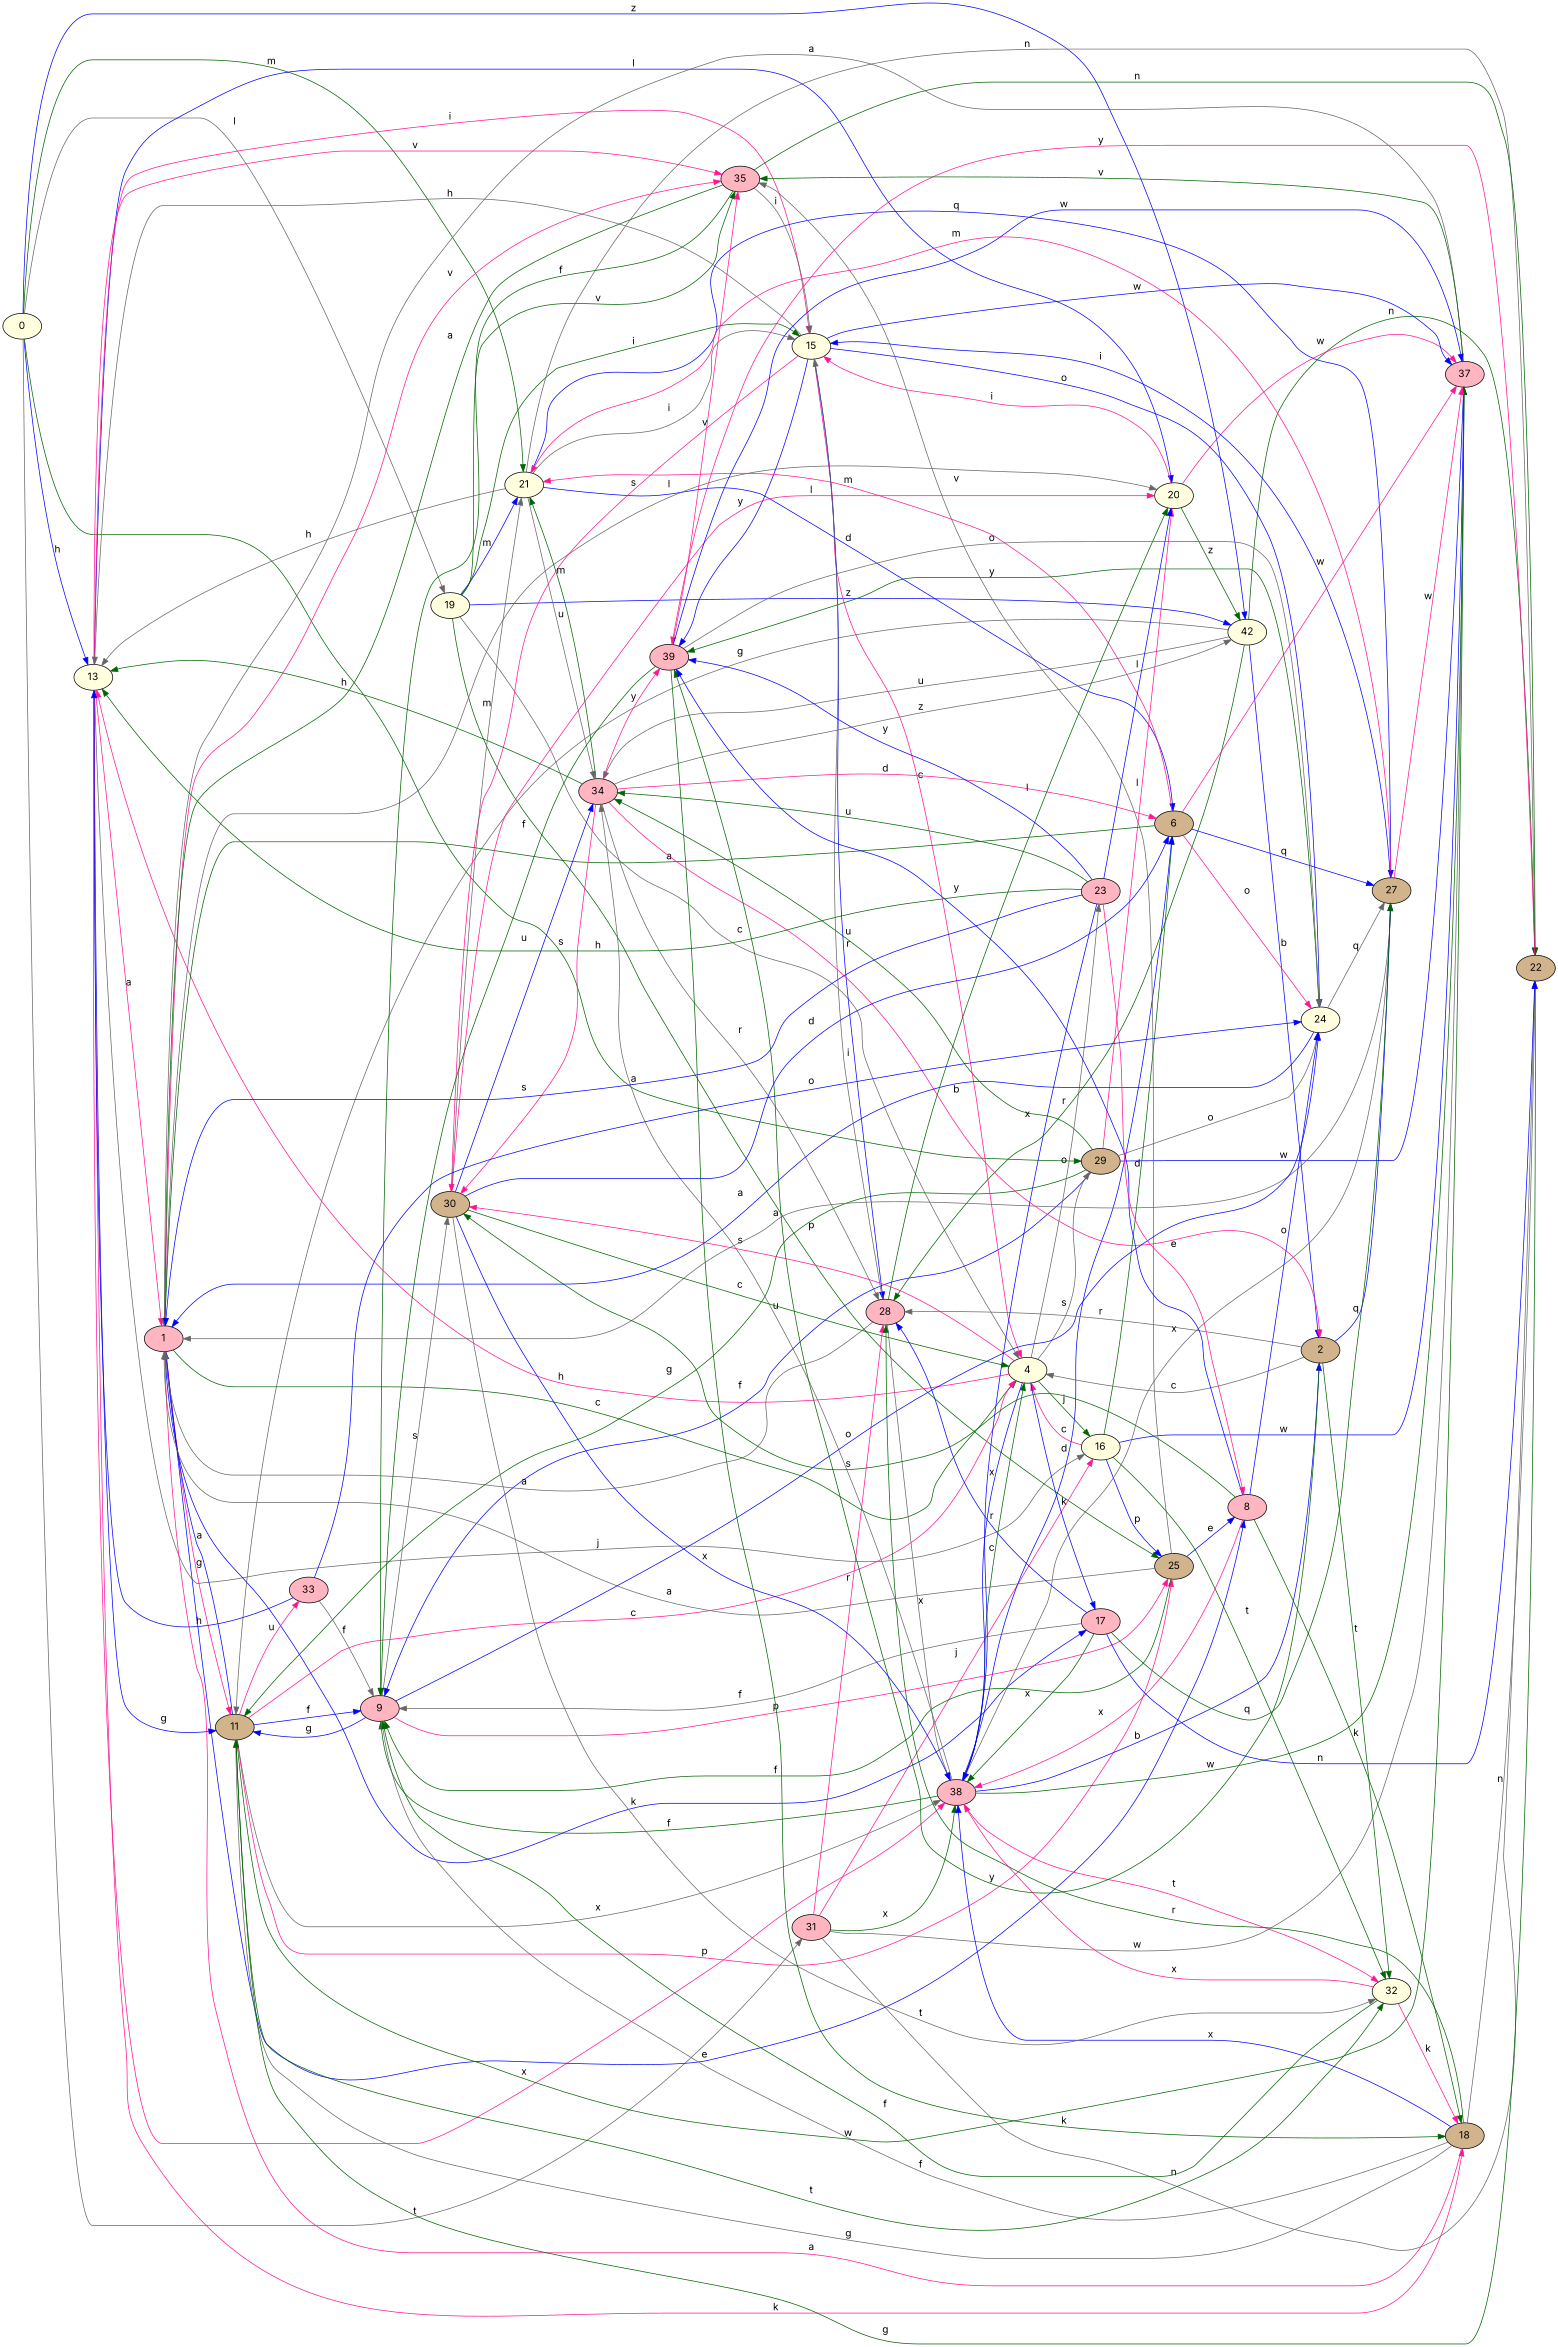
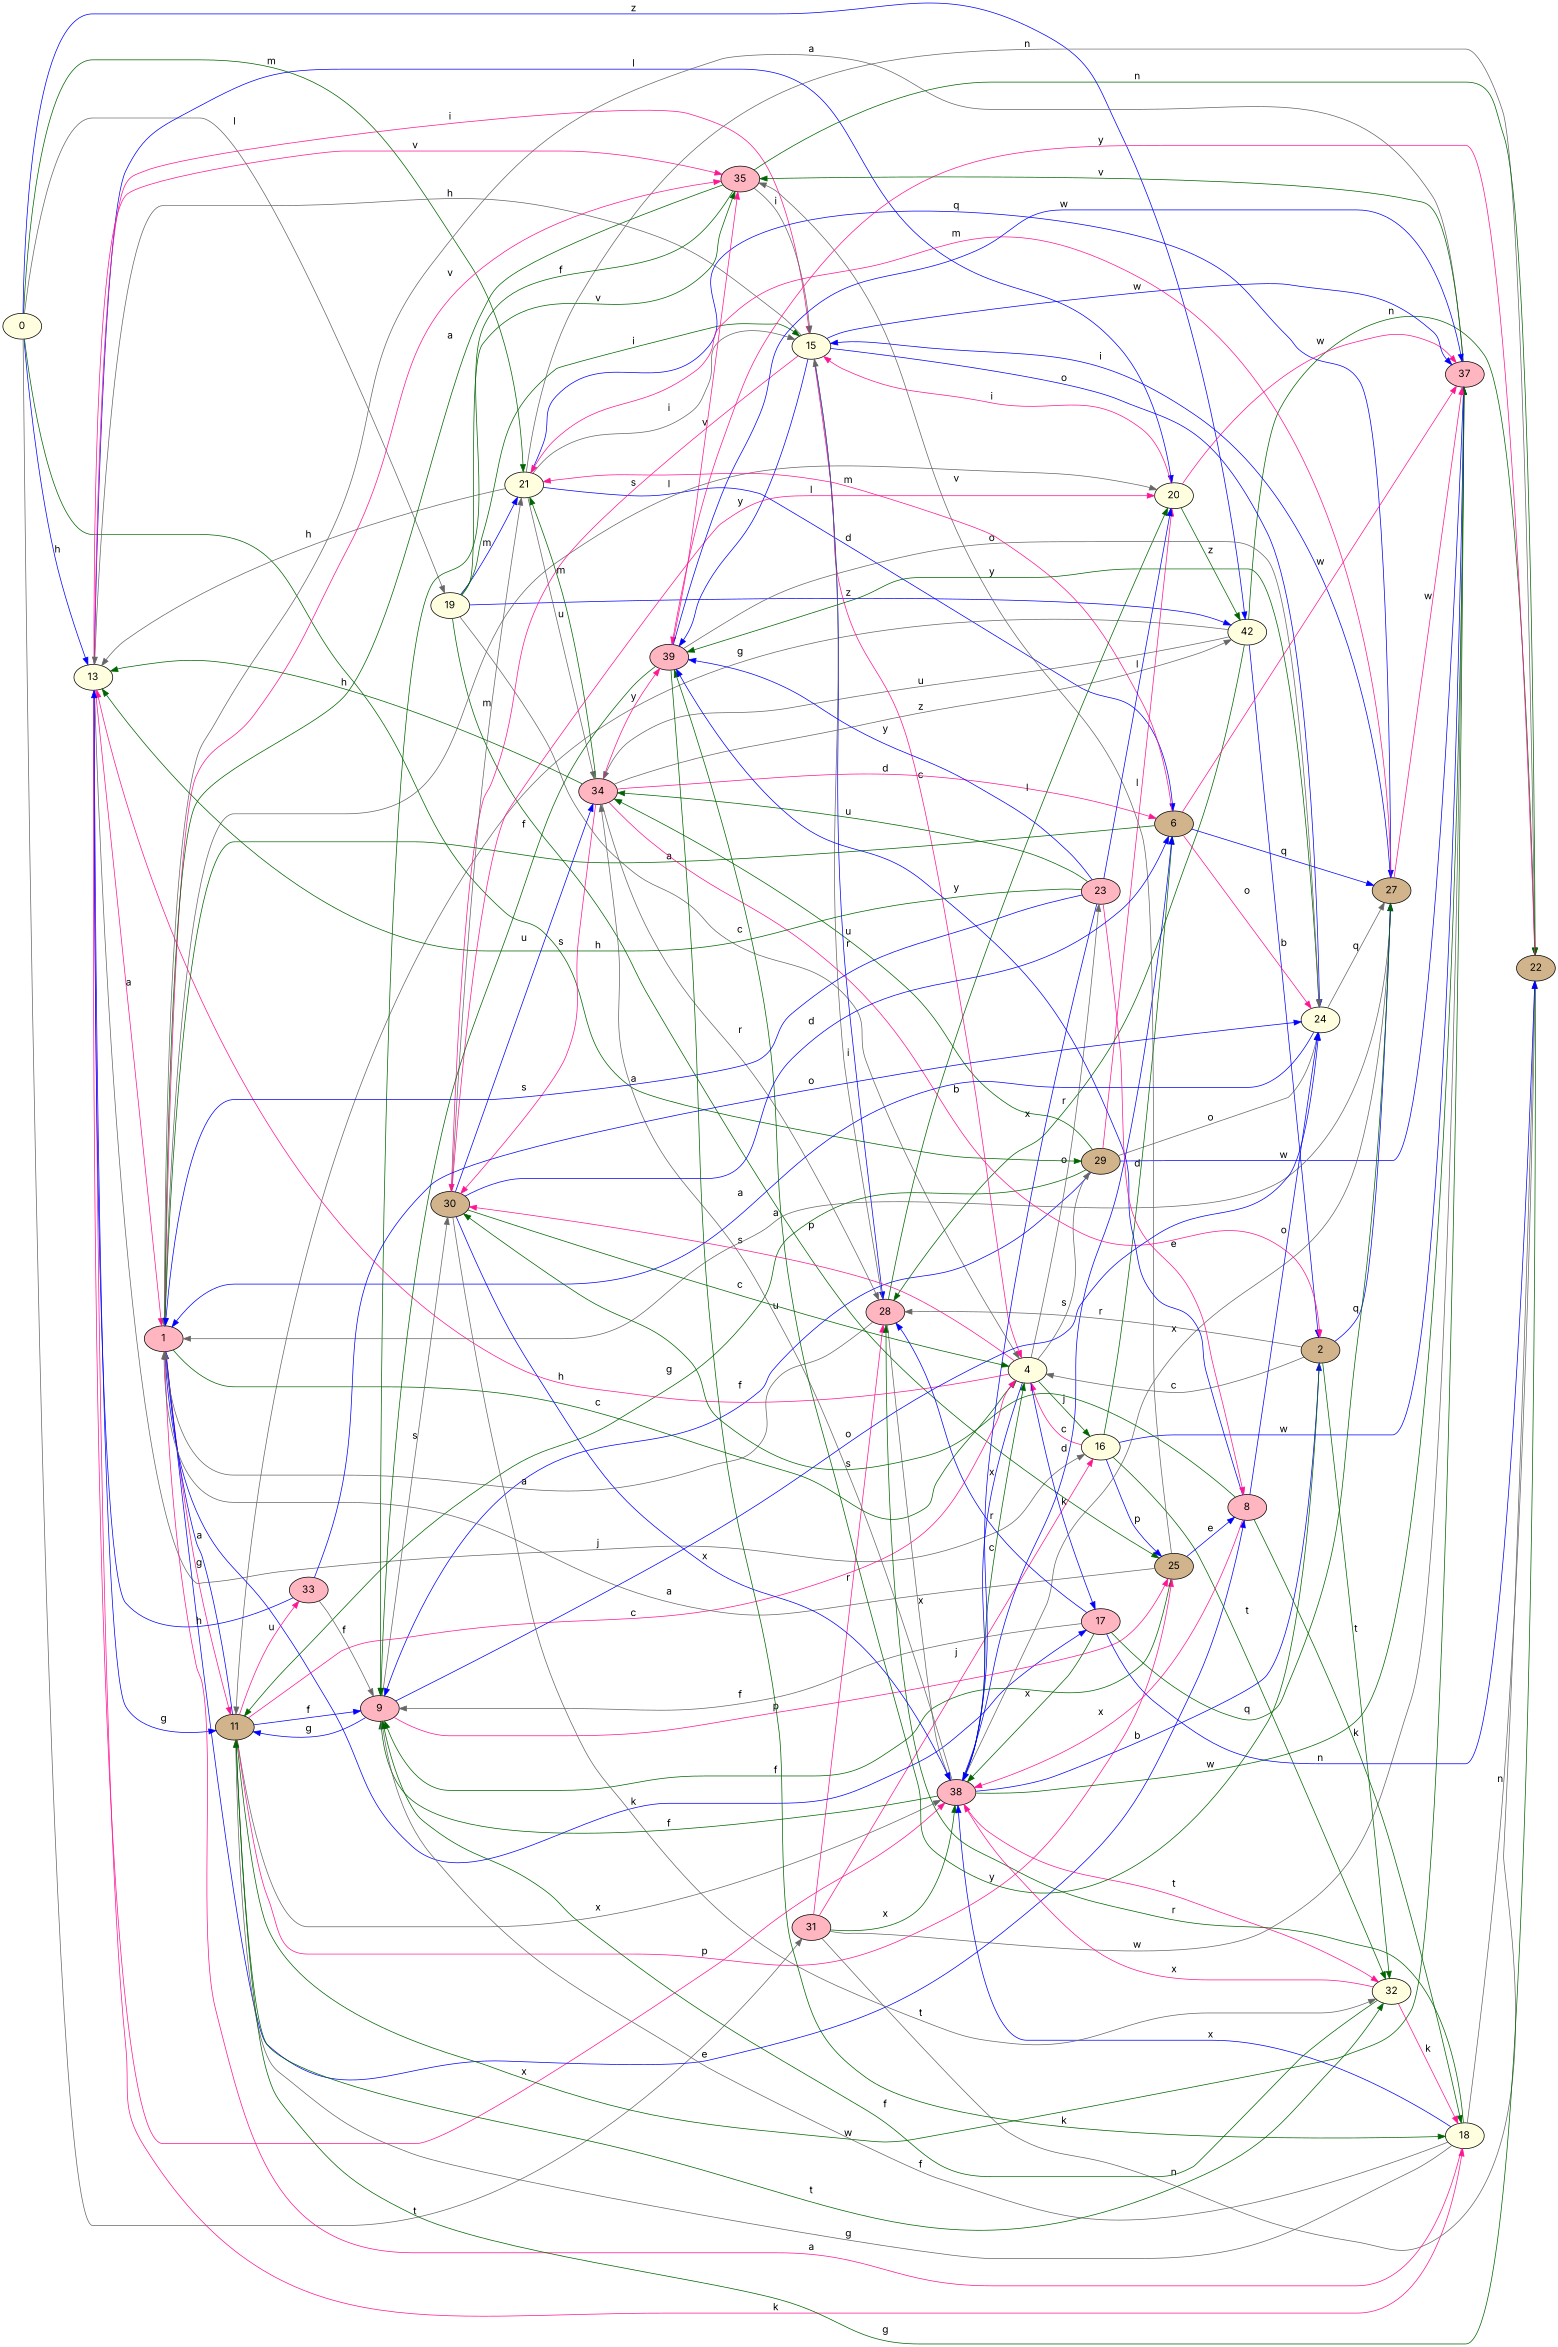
(1465, 2136) -> (1465, 2136)
